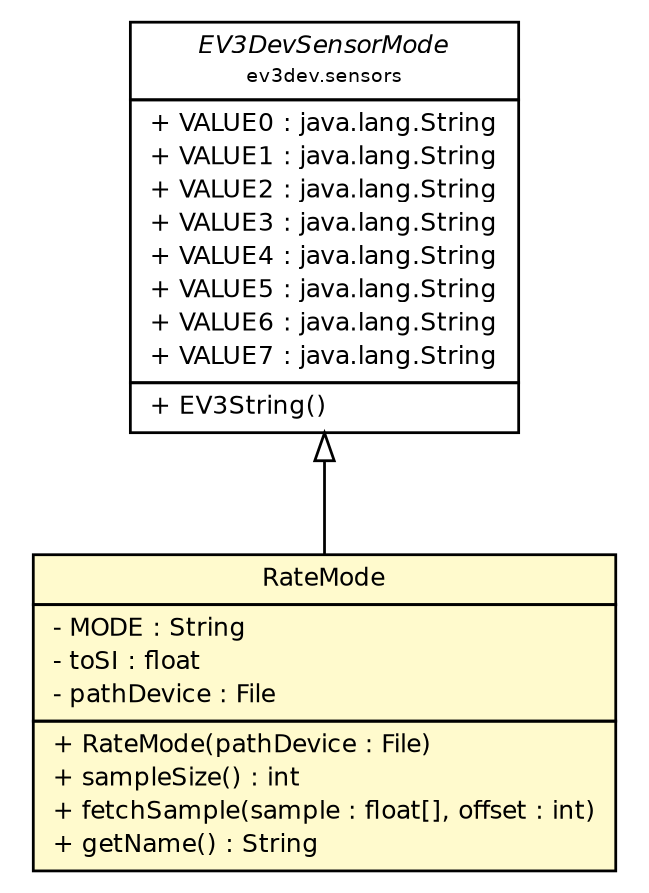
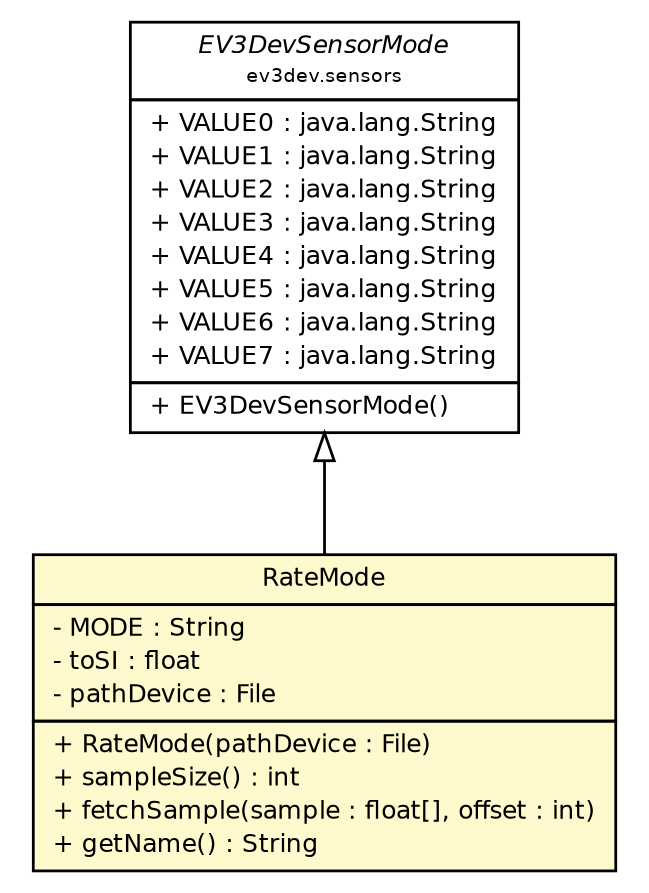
(239, 406) -> (301, 406)
